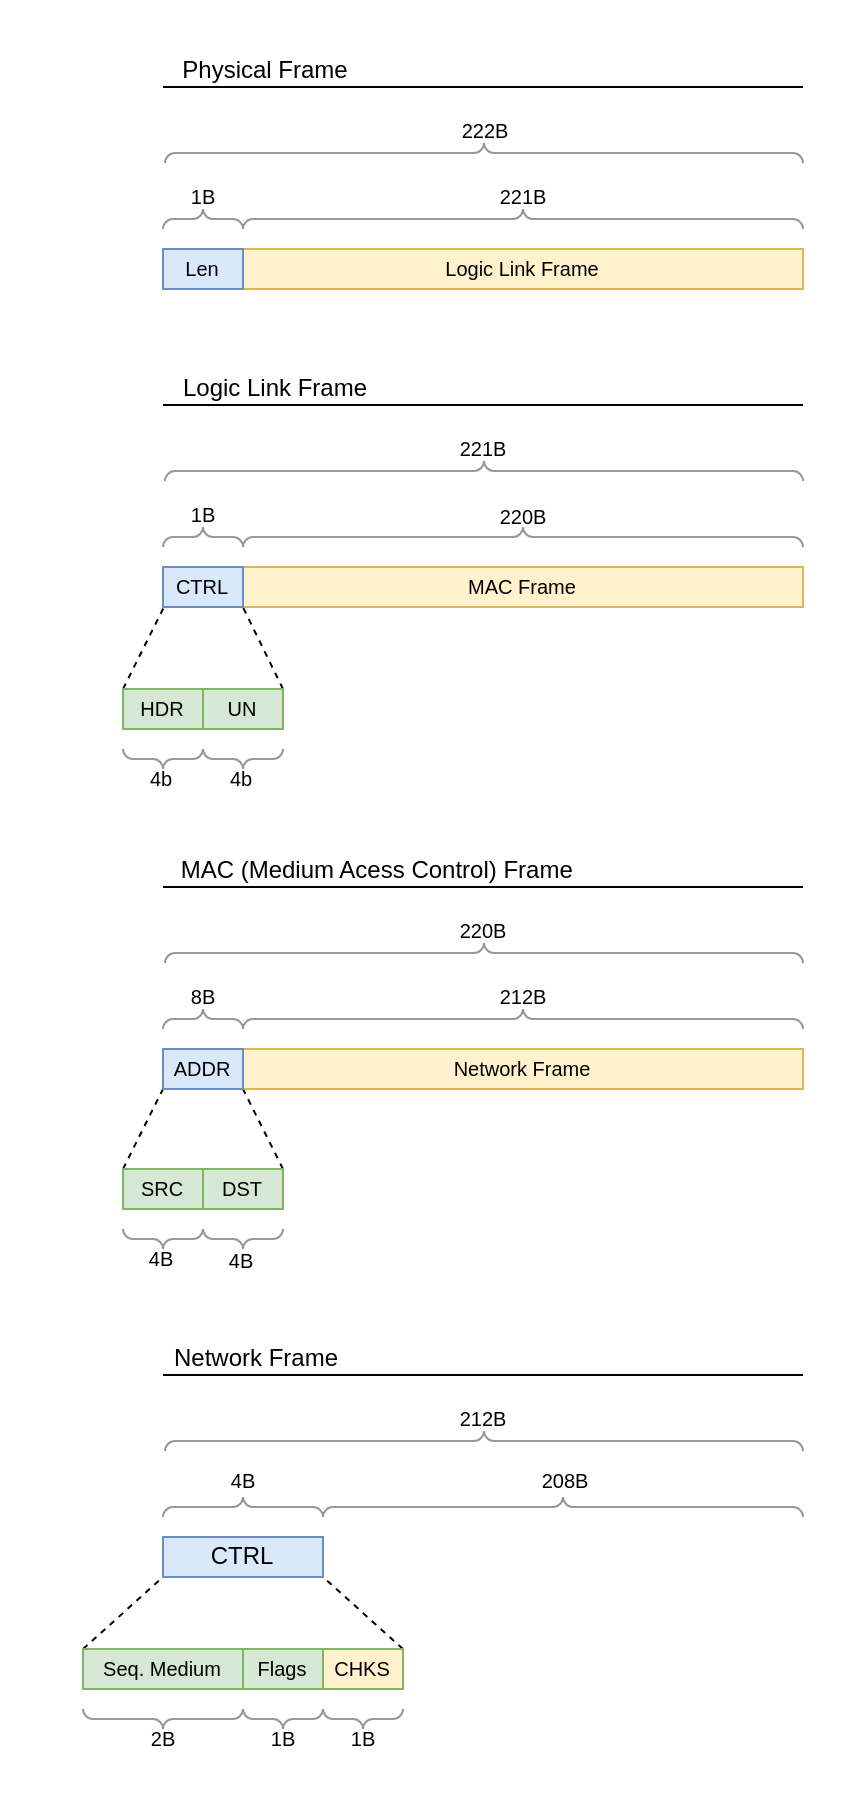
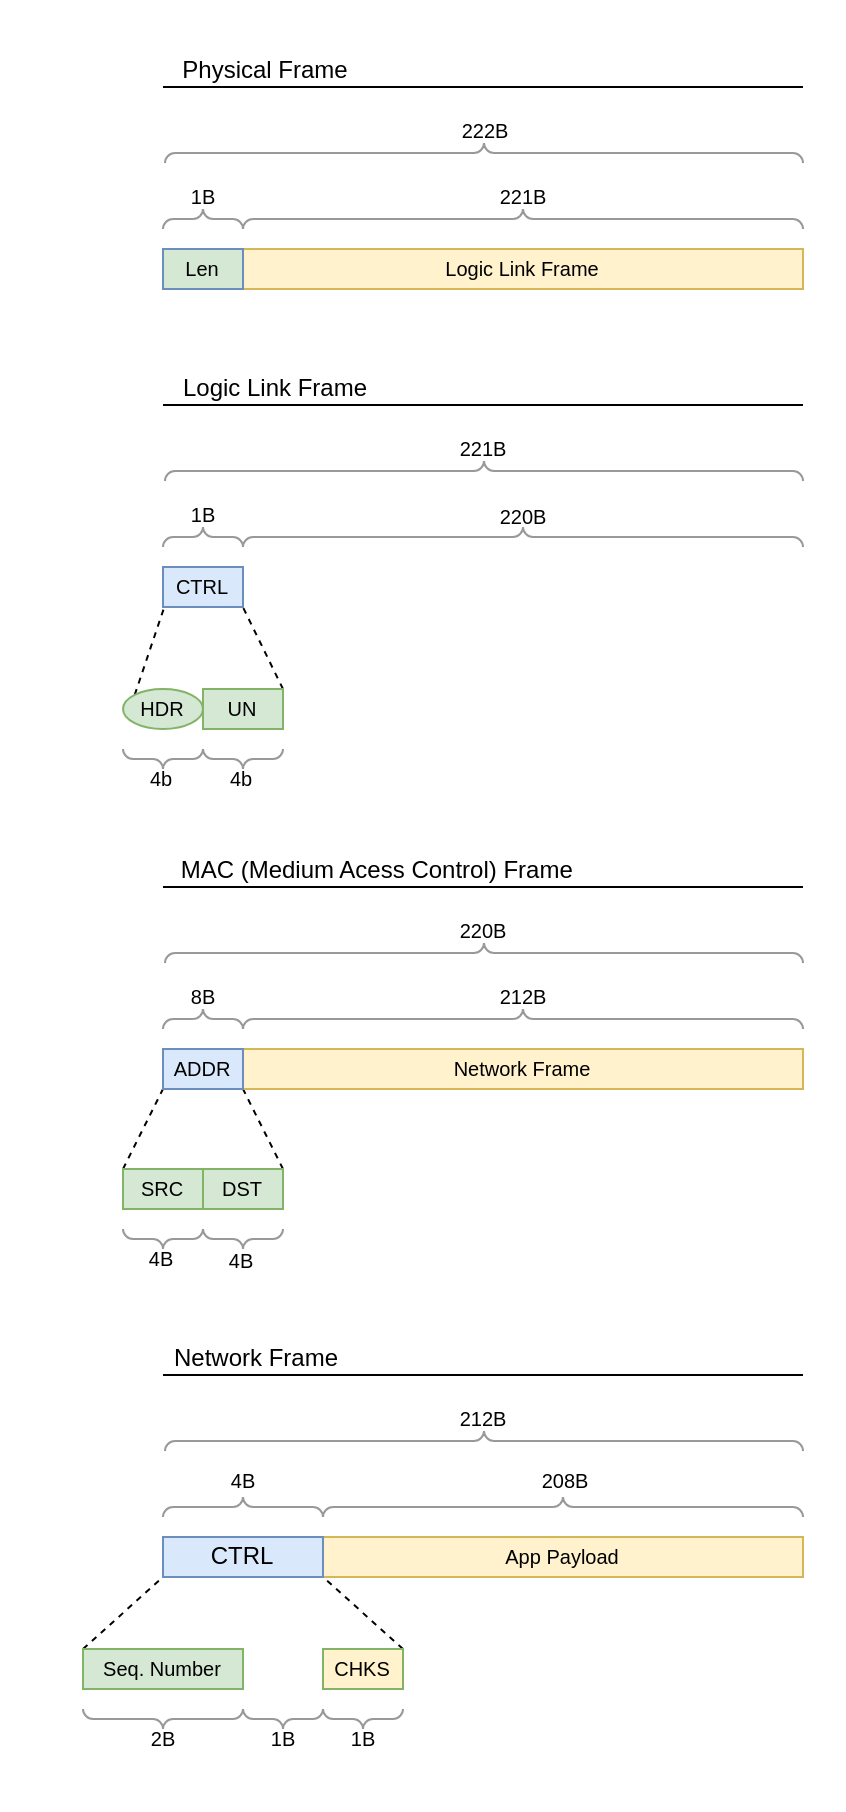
(203, 269) -> (203, 269)
(523, 587) -> none
(163, 709) -> (163, 709)
none -> (563, 1557)
(163, 1669) -> (163, 1669)
(283, 1669) -> none
